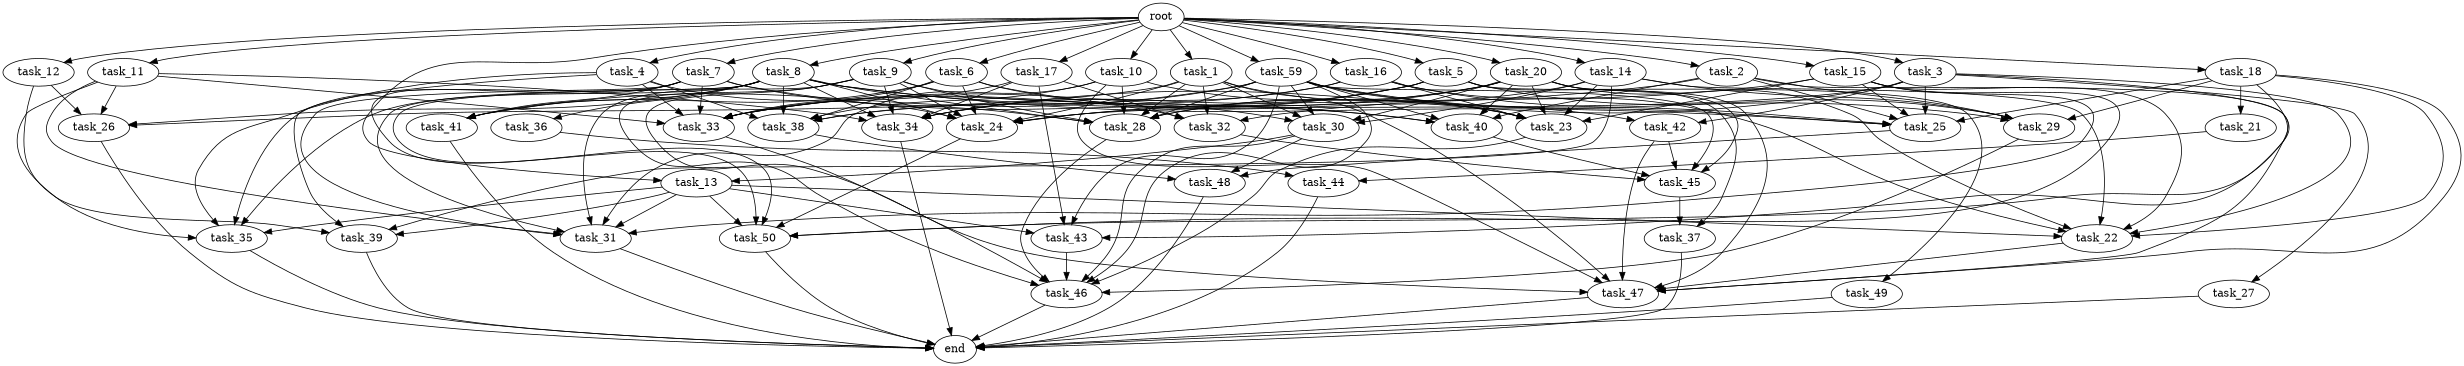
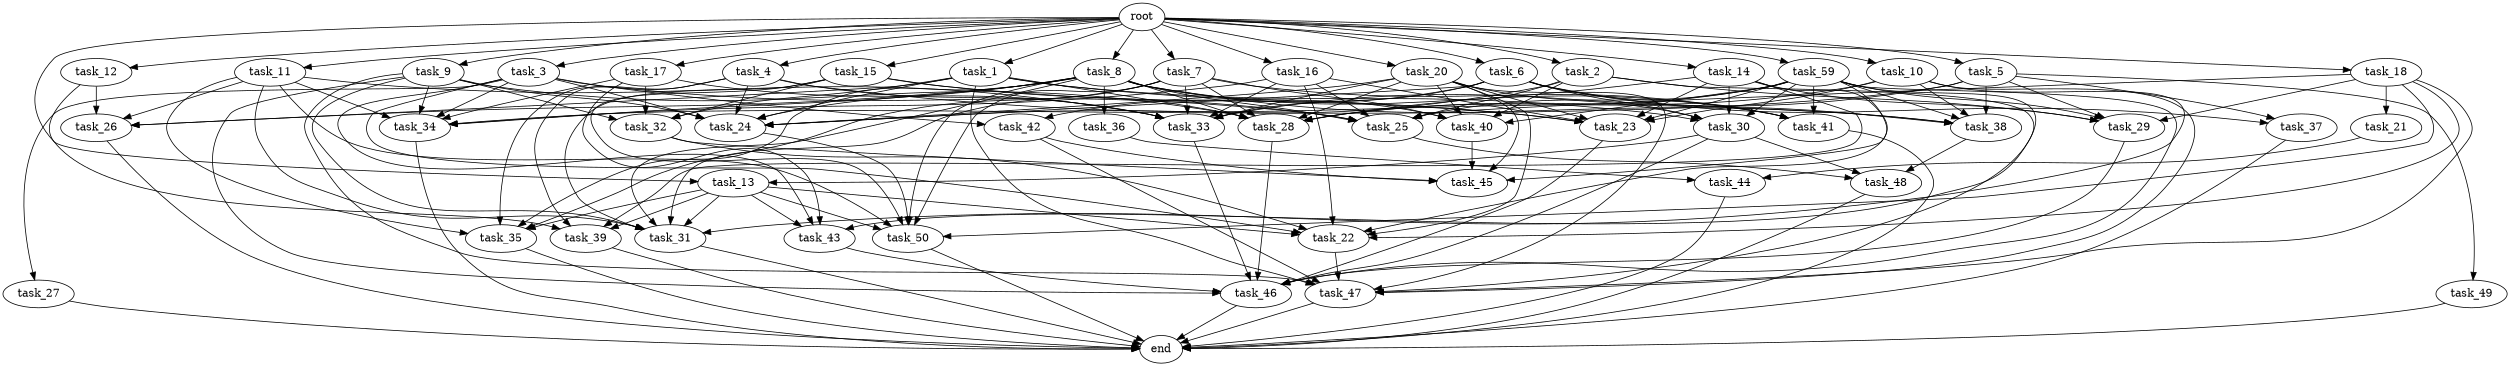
(2132, 97) -> (1067, 170)
none -> (529, 160)
(1680, 207) -> (1894, 111)
